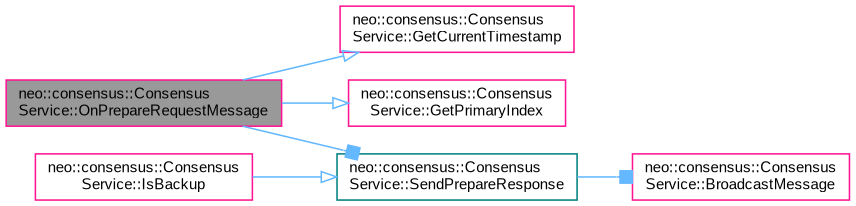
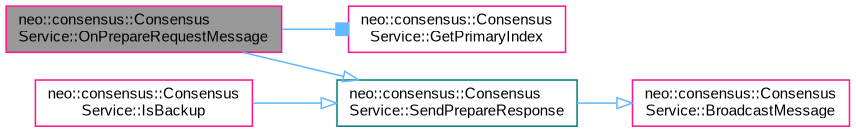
(457, 29) -> none
(307, 103) -> (307, 29)
(293, 138) -> (293, 64)
(597, 177) -> (597, 103)
